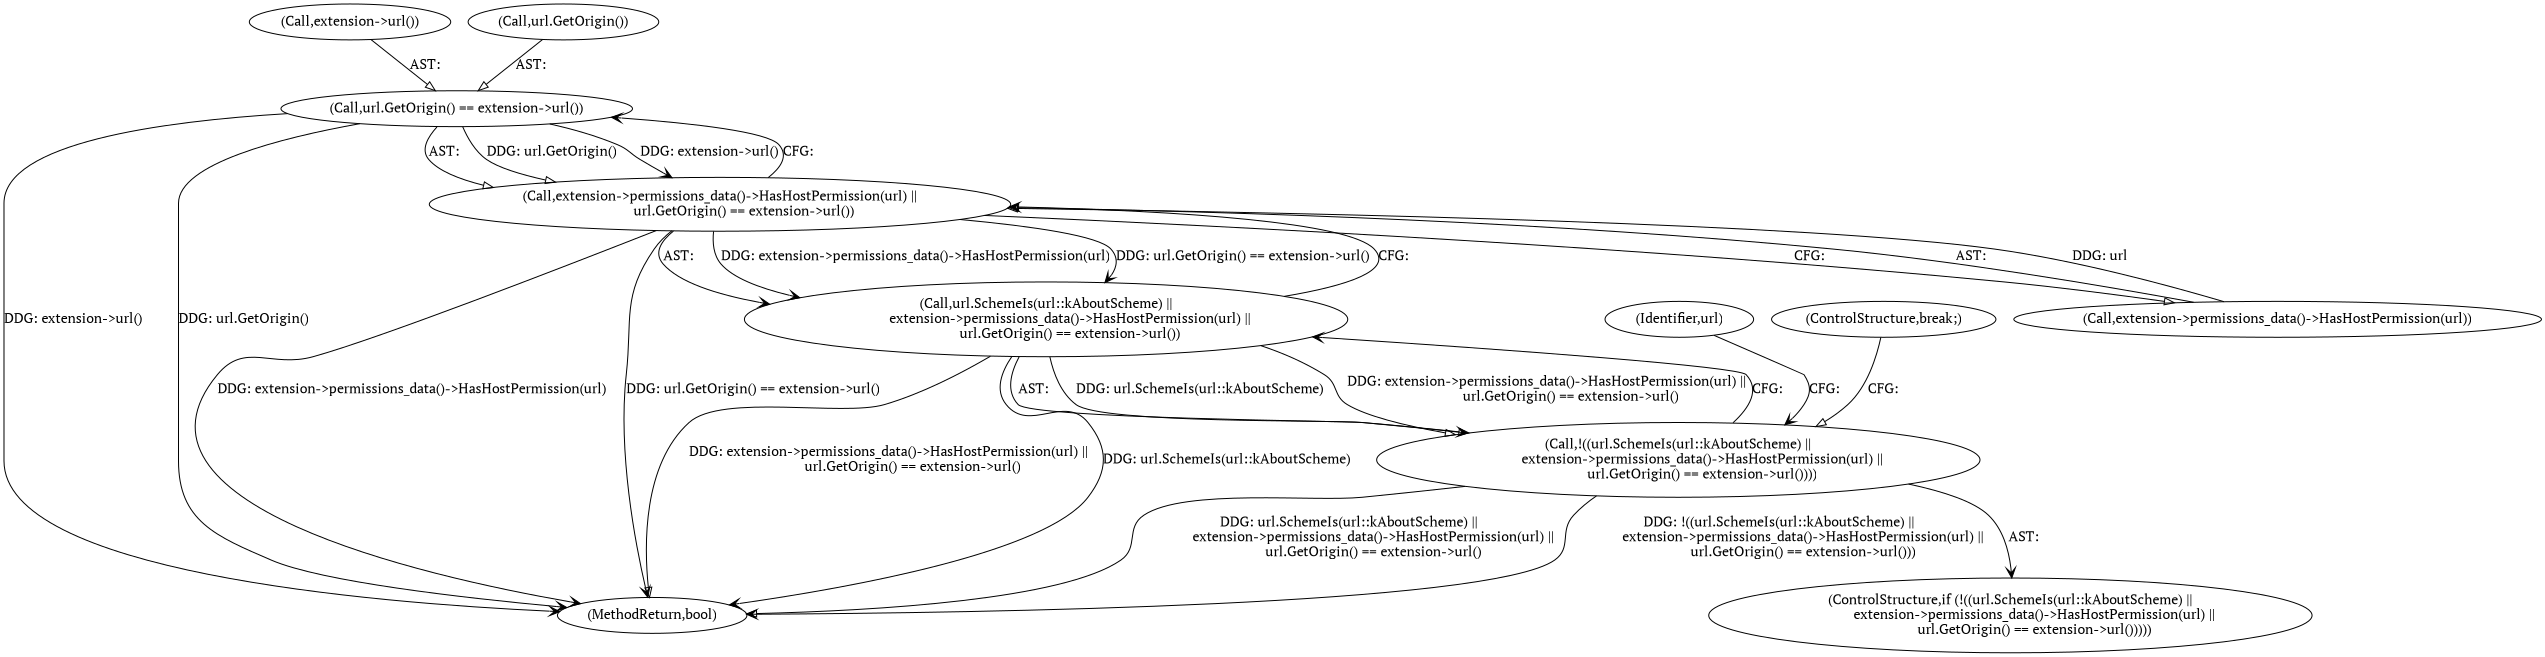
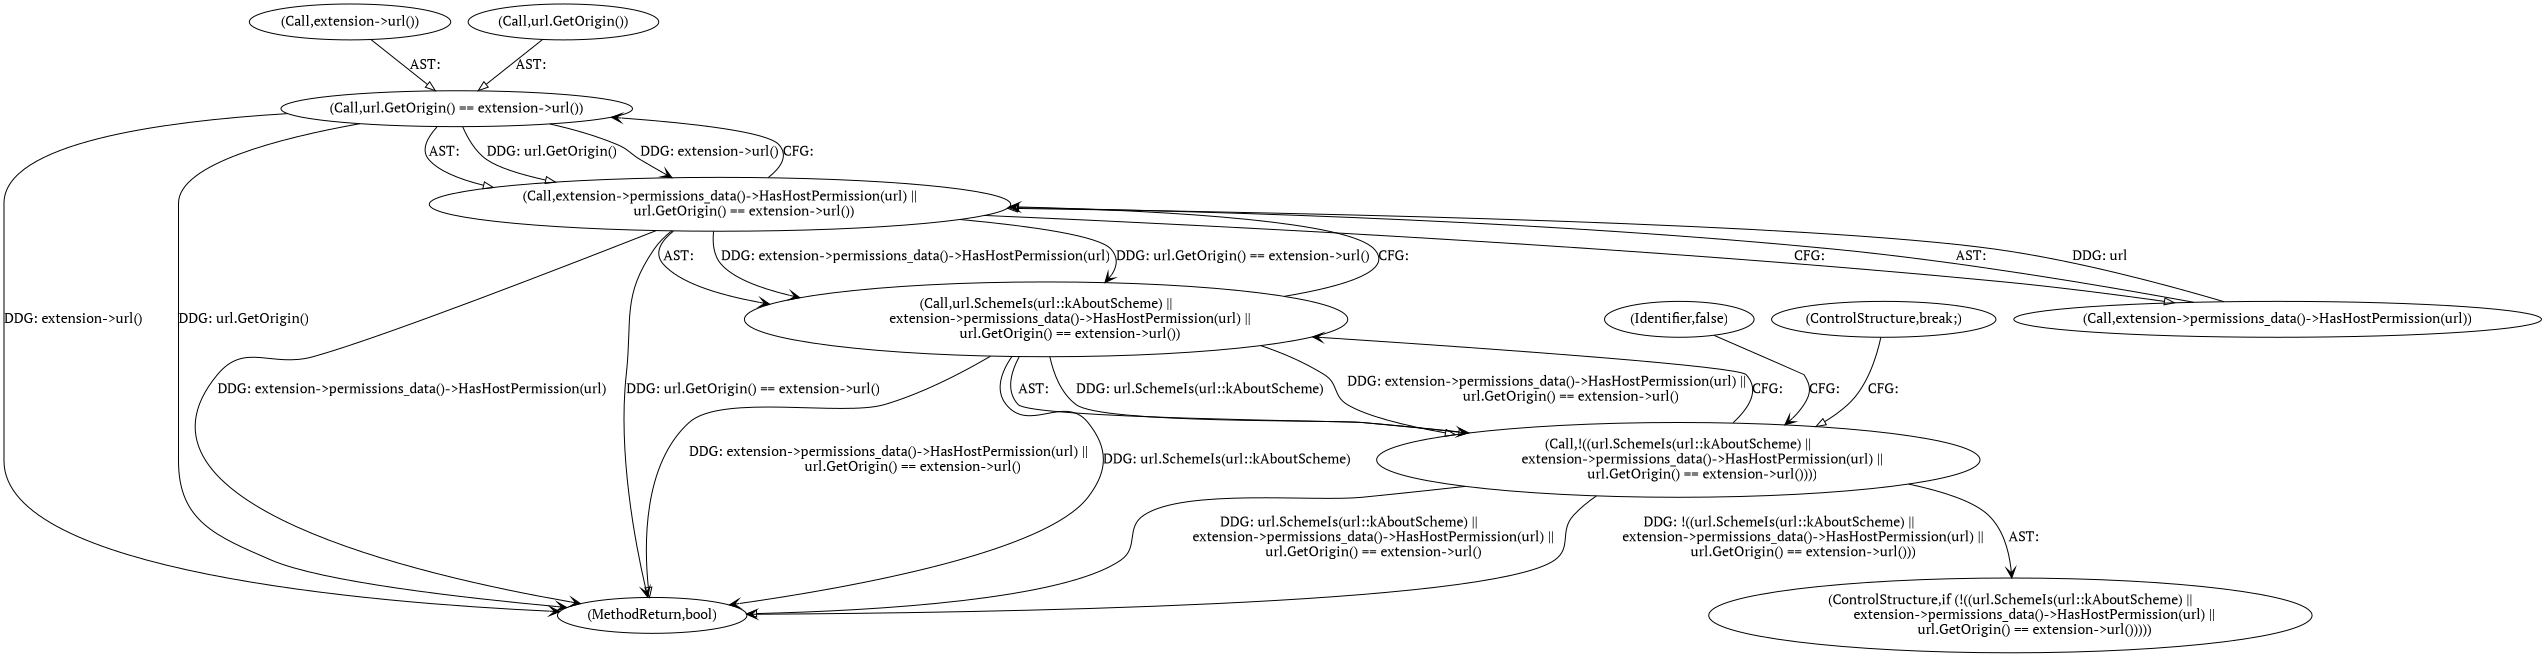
(1679, 319) -> (1679, 319)
